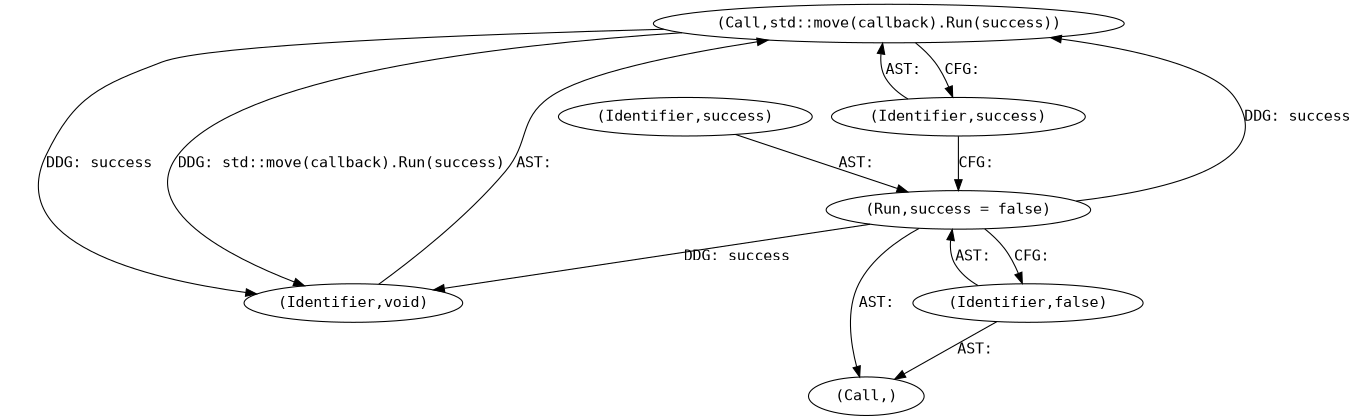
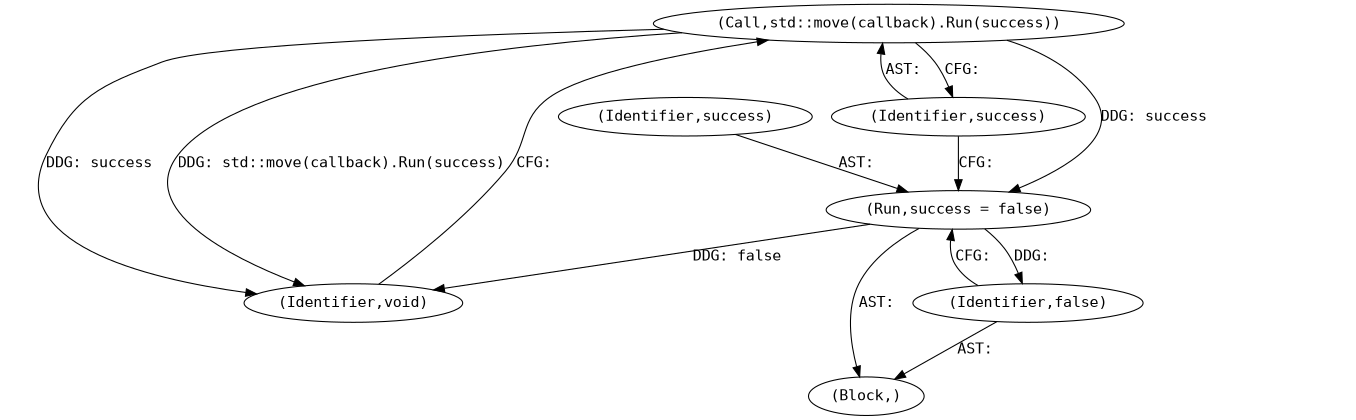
(1243, 116) -> (1100, 110)
(539, 163) -> (539, 163)
(737, 256) -> (737, 256)
(978, 256) -> (978, 256)
(1037, 256) -> (1037, 256)
(866, 396) -> (866, 396)
